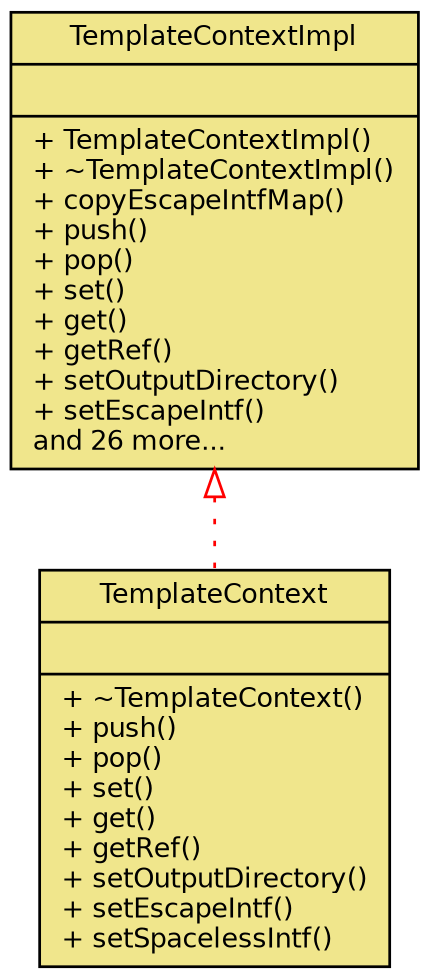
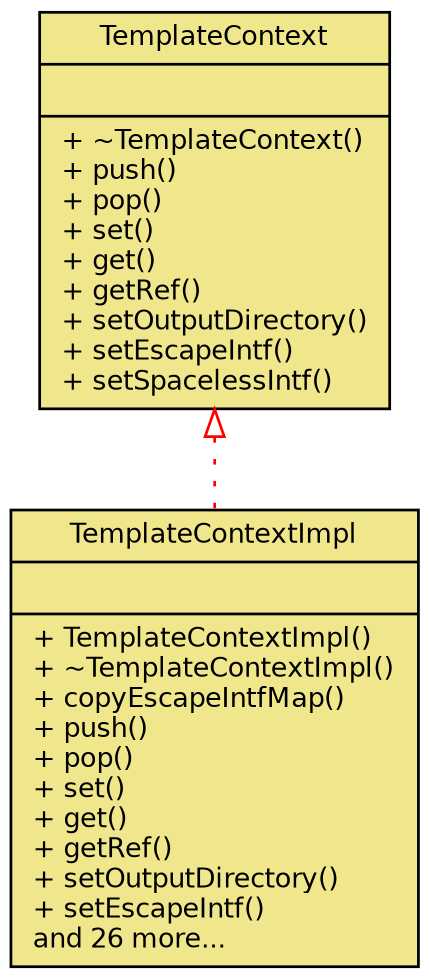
(215, 533) -> (215, 473)
